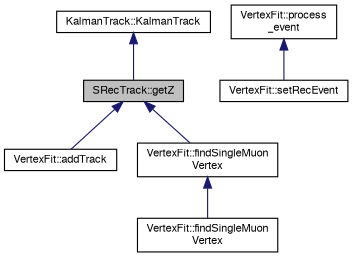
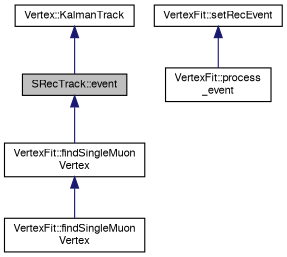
(134, 22) -> (75, 16)
(284, 65) -> (218, 53)
(134, 91) -> (75, 85)
(61, 160) -> none
